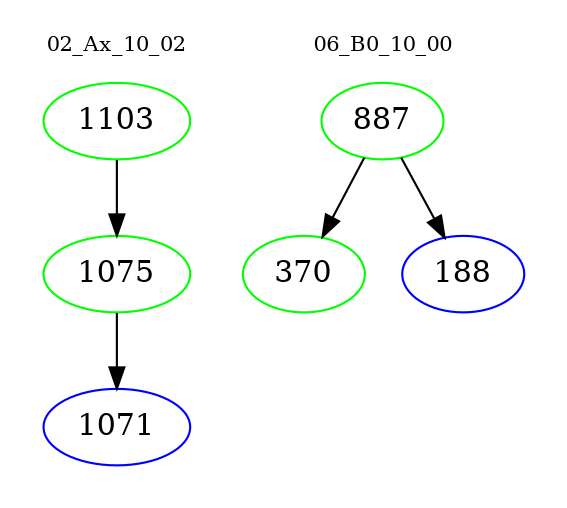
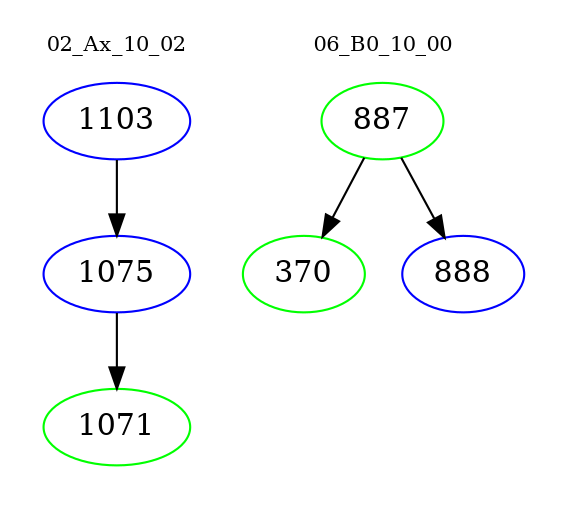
(117, 121) -> (117, 121)
(117, 274) -> (117, 274)
(463, 274) -> (463, 274)
(117, 427) -> (117, 427)
